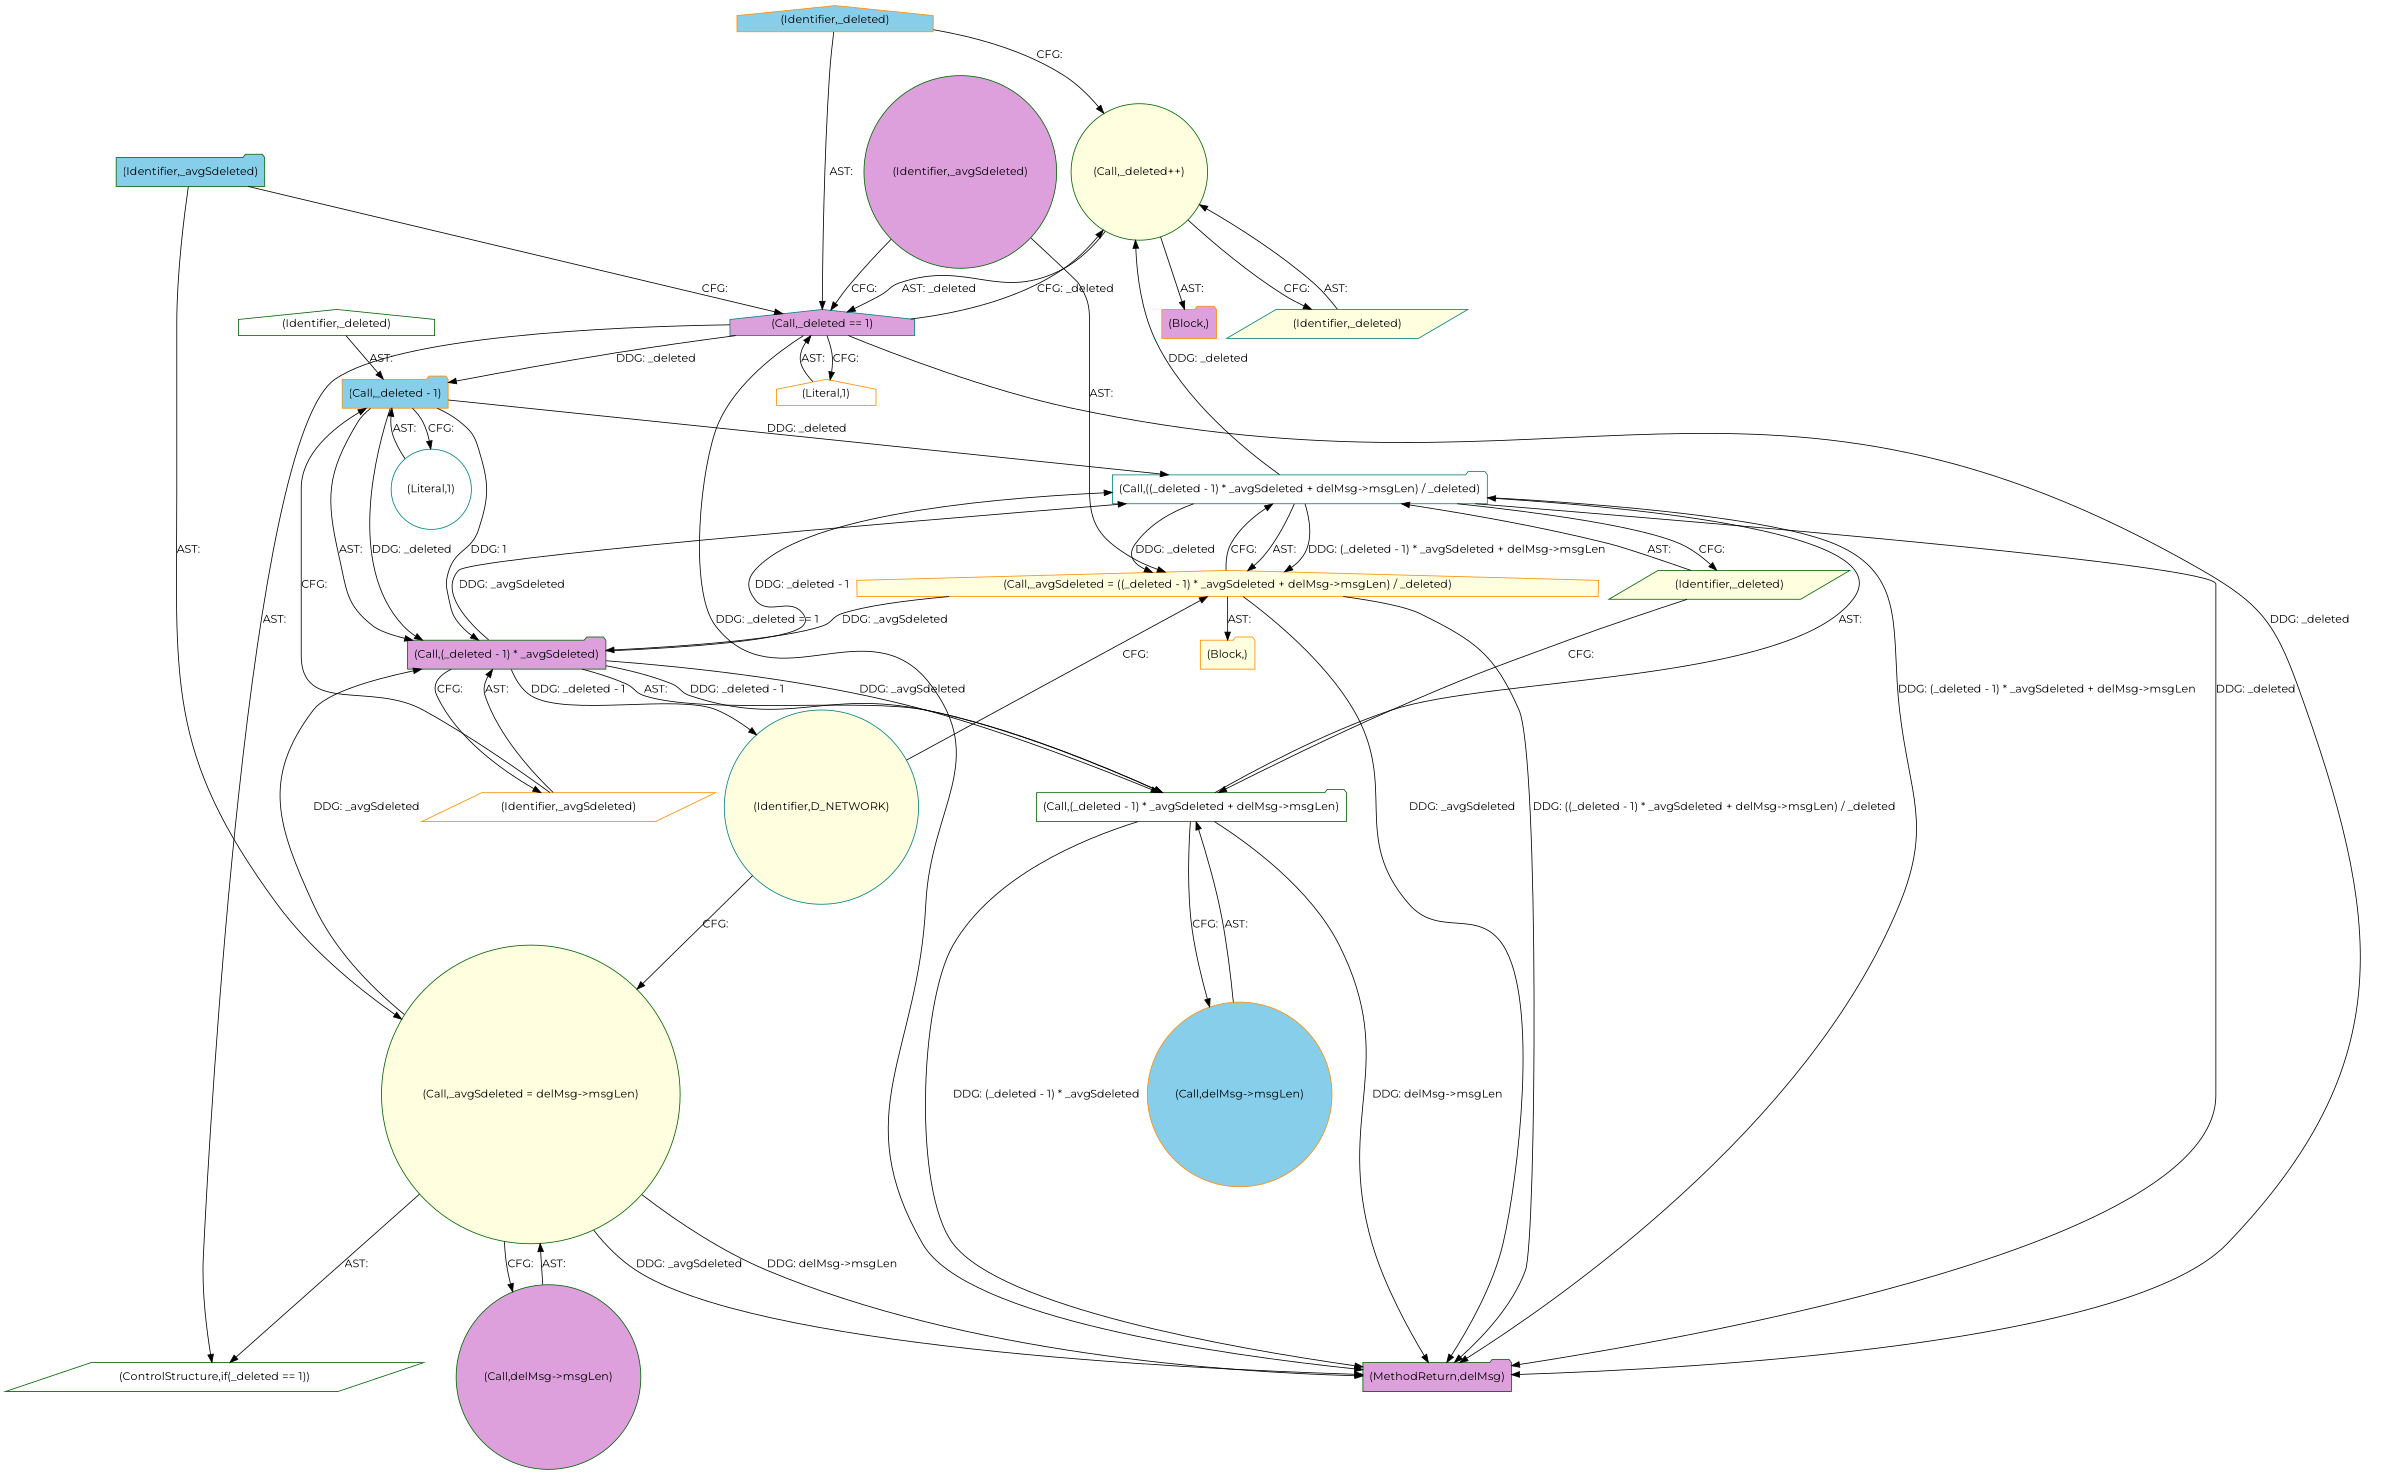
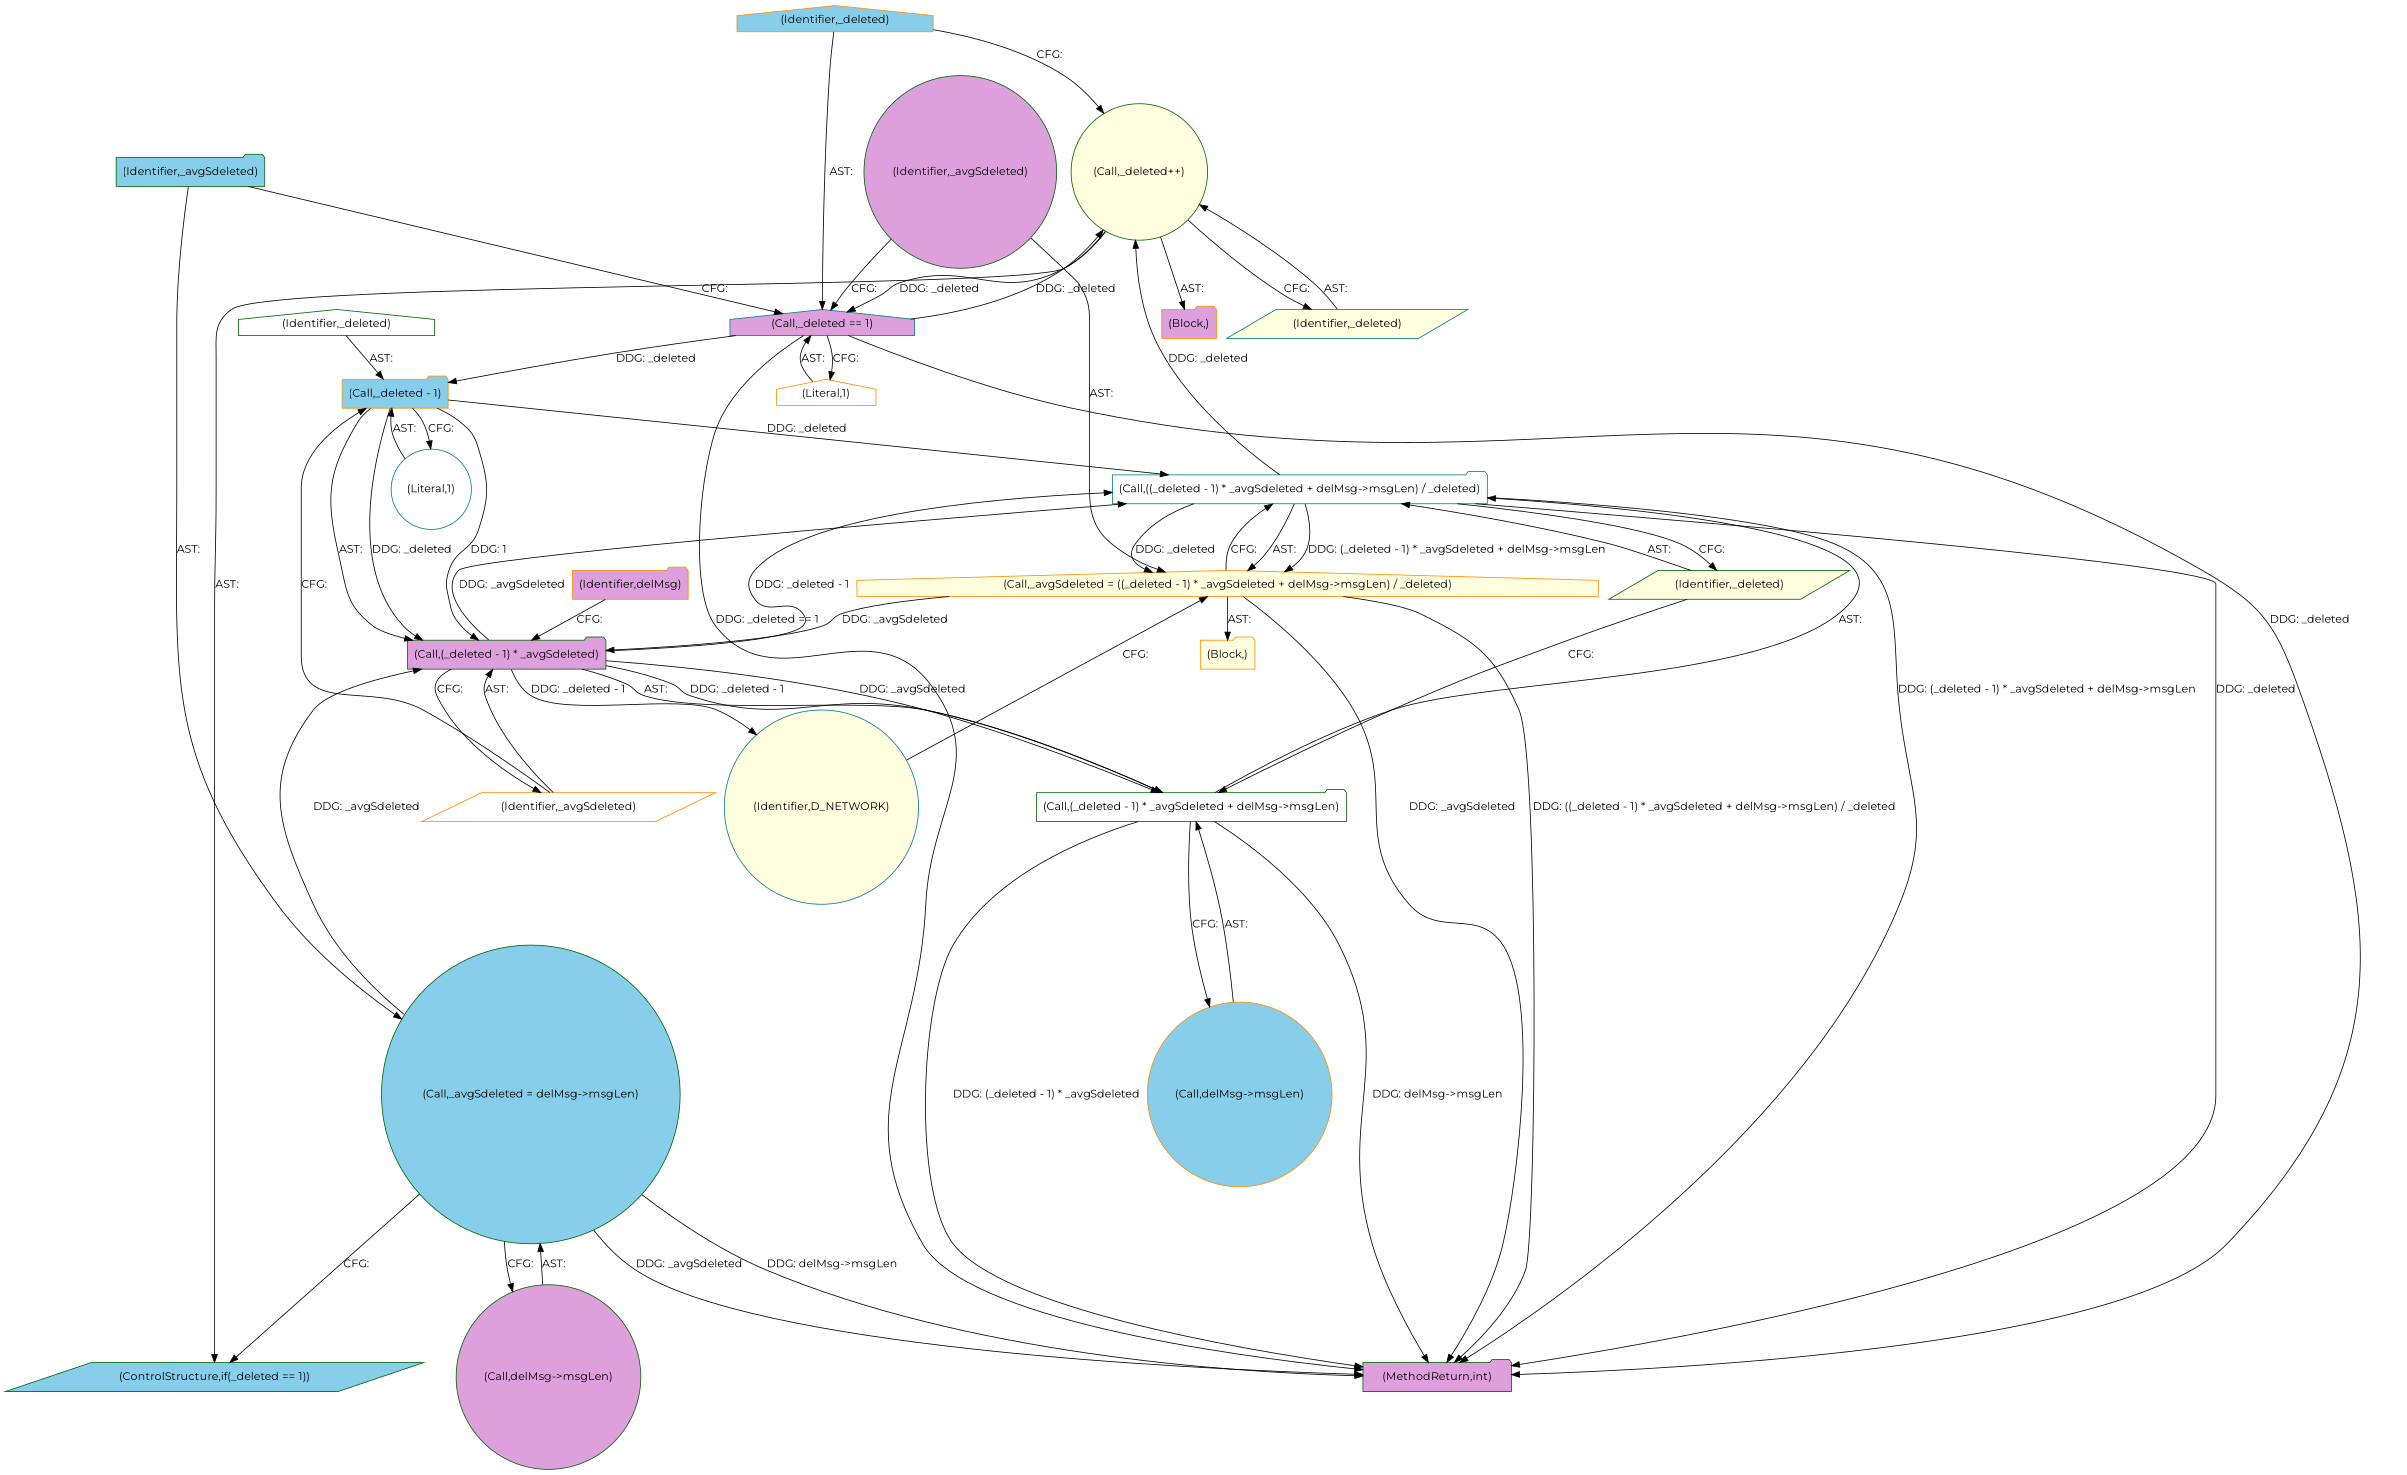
(939, 289) -> (939, 289)
(1076, 289) -> (1076, 289)
none -> (630, 585)
(255, 661) -> (216, 384)
(698, 930) -> none
(531, 1094) -> (531, 1094)
(358, 1264) -> (358, 1264)
(215, 1377) -> (215, 1377)
(1437, 1377) -> (1437, 1377)
